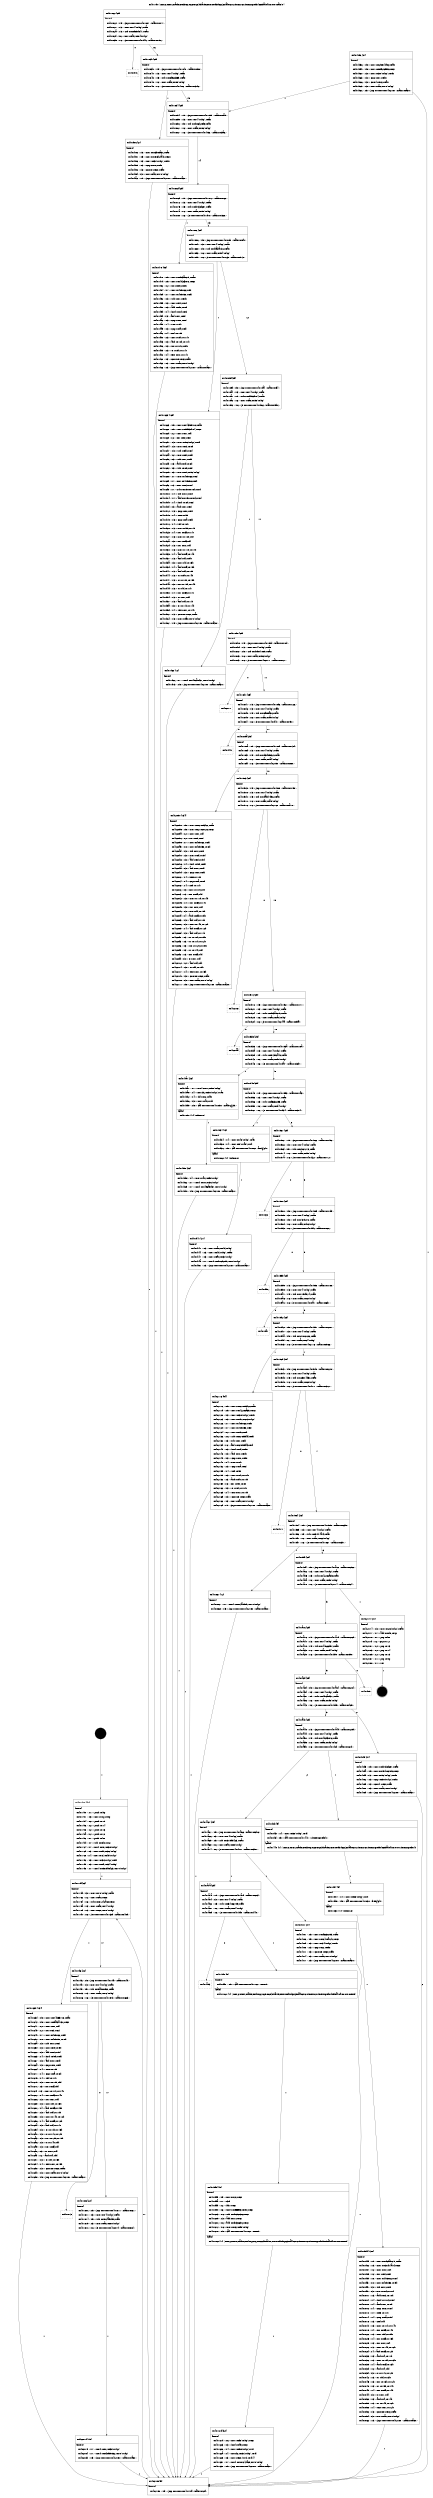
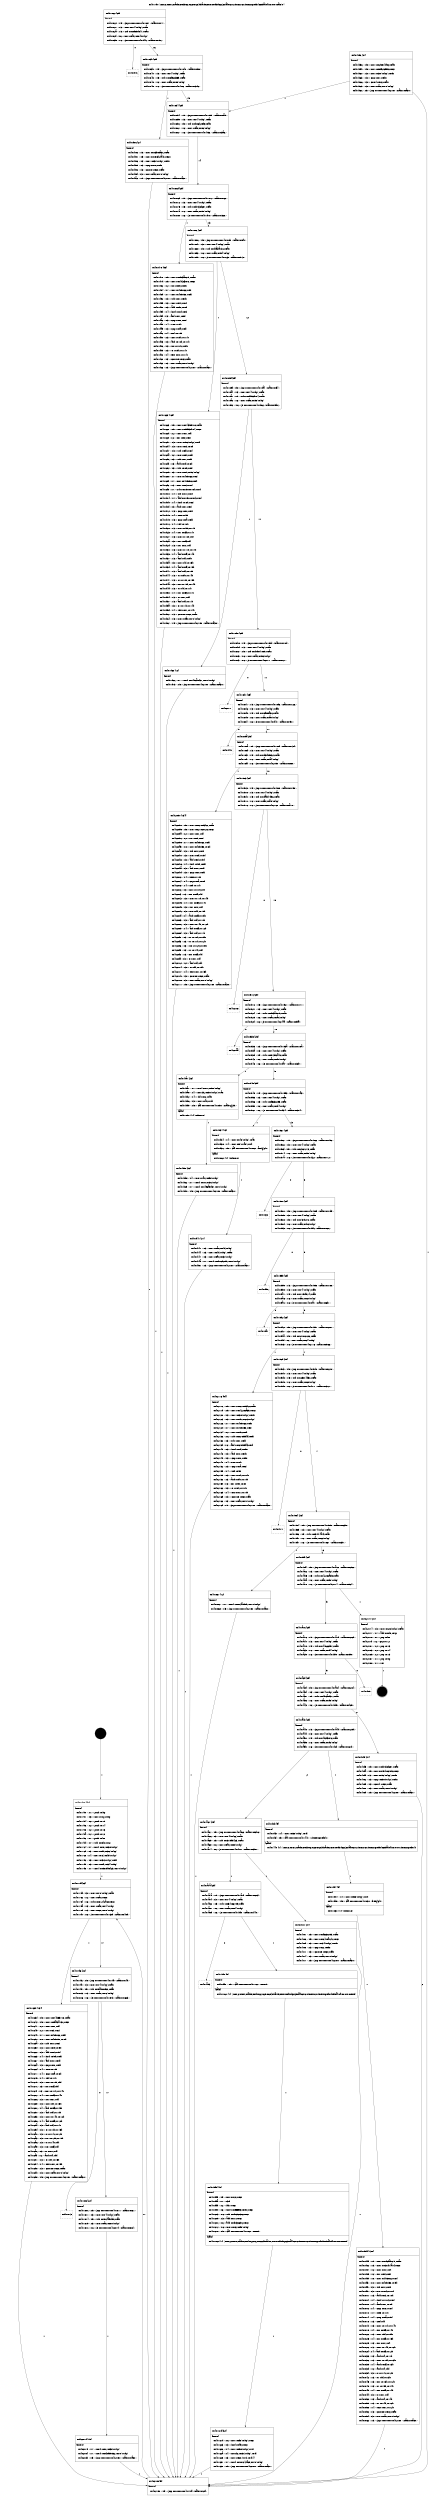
(291, 1123) -> (291, 1123)
(326, 1712) -> none
